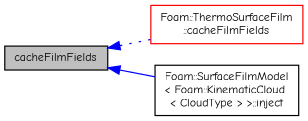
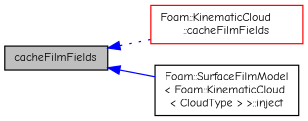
(227, 25) -> (227, 25)
